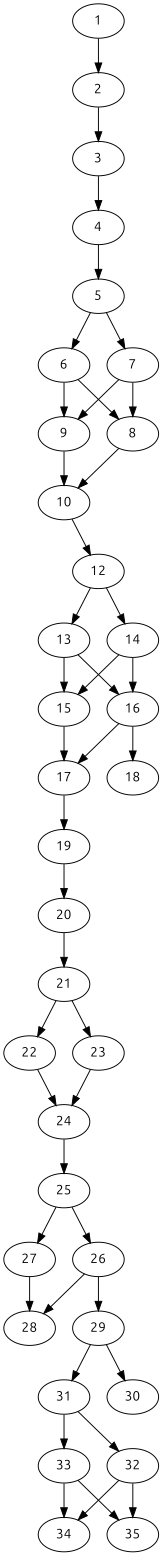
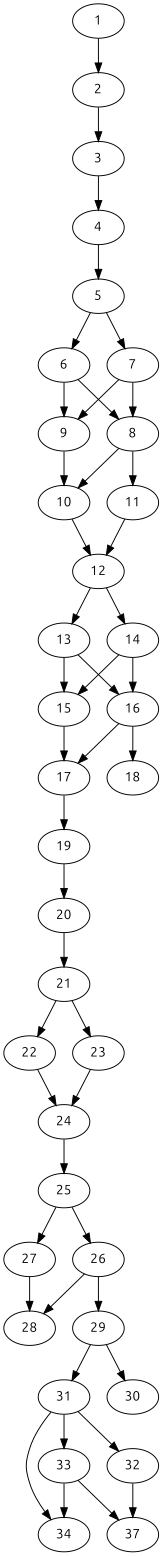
none -> (133, 503)
(103, 1496) -> (27, 1461)
(133, 1535) -> (133, 1535)
